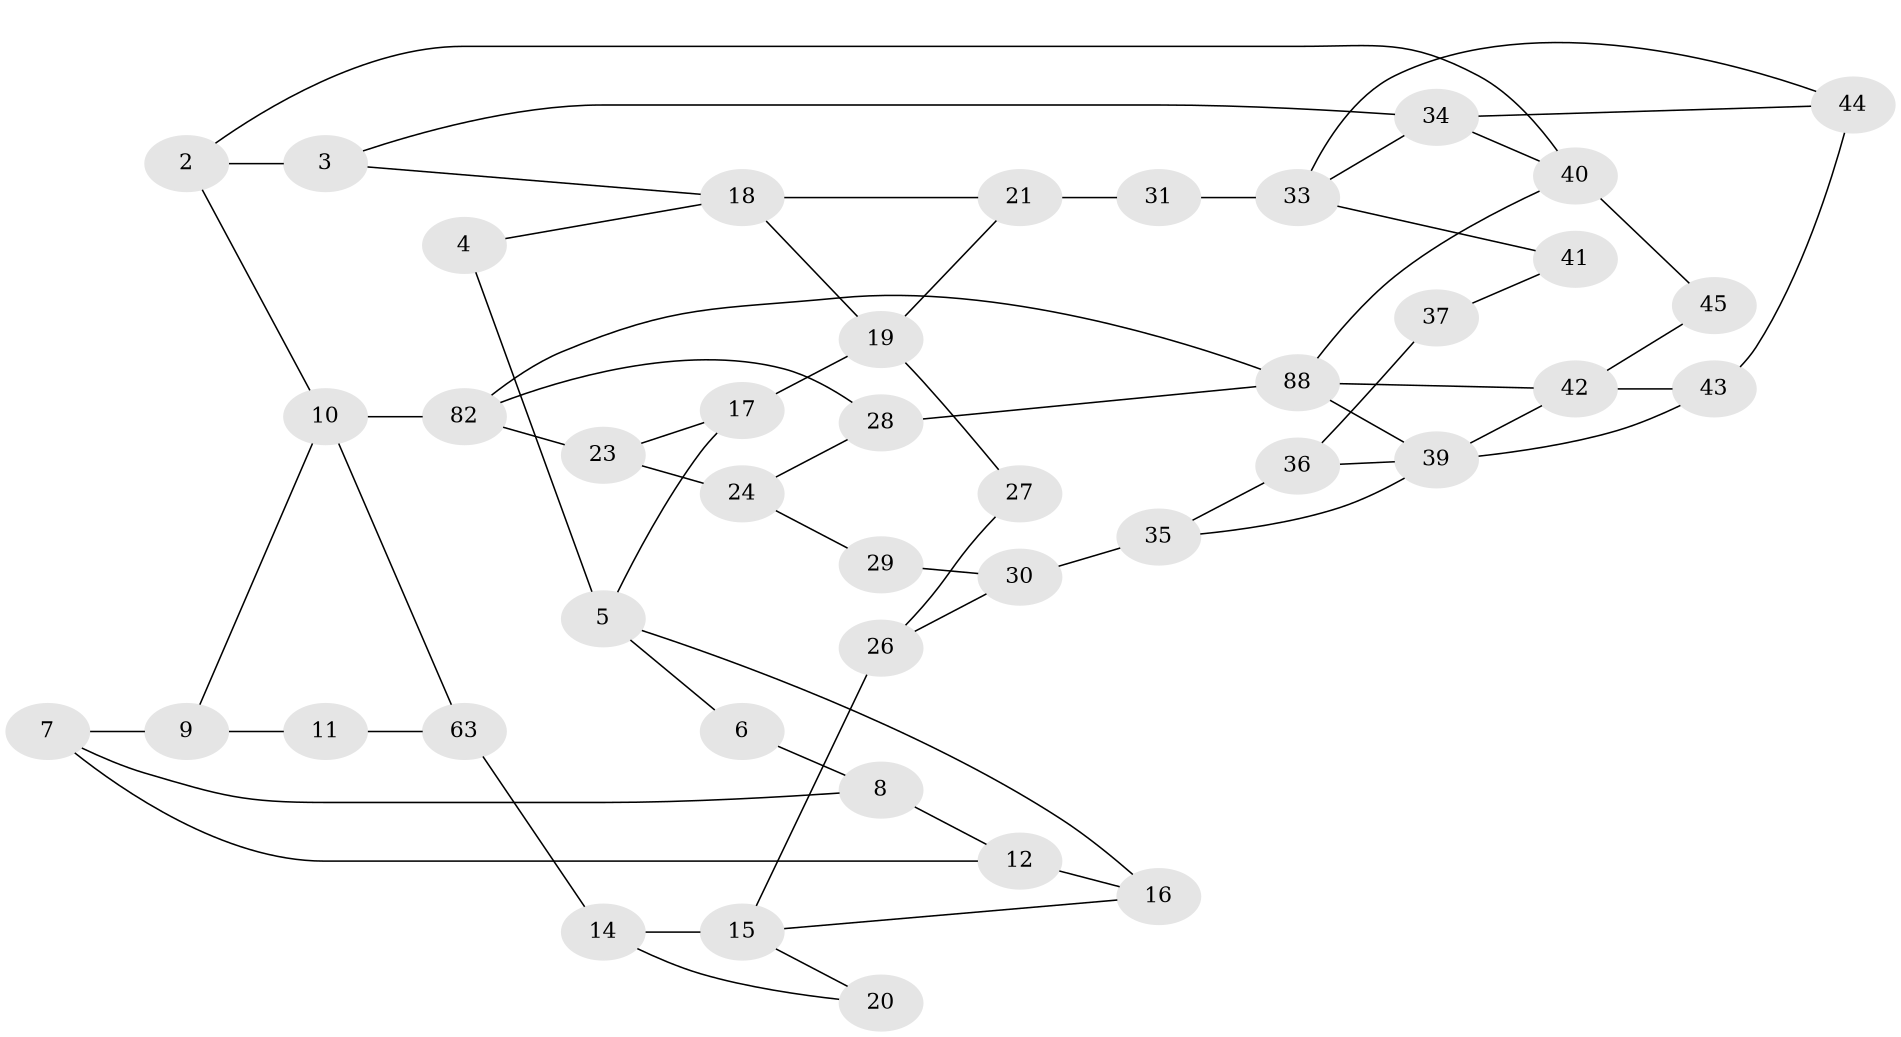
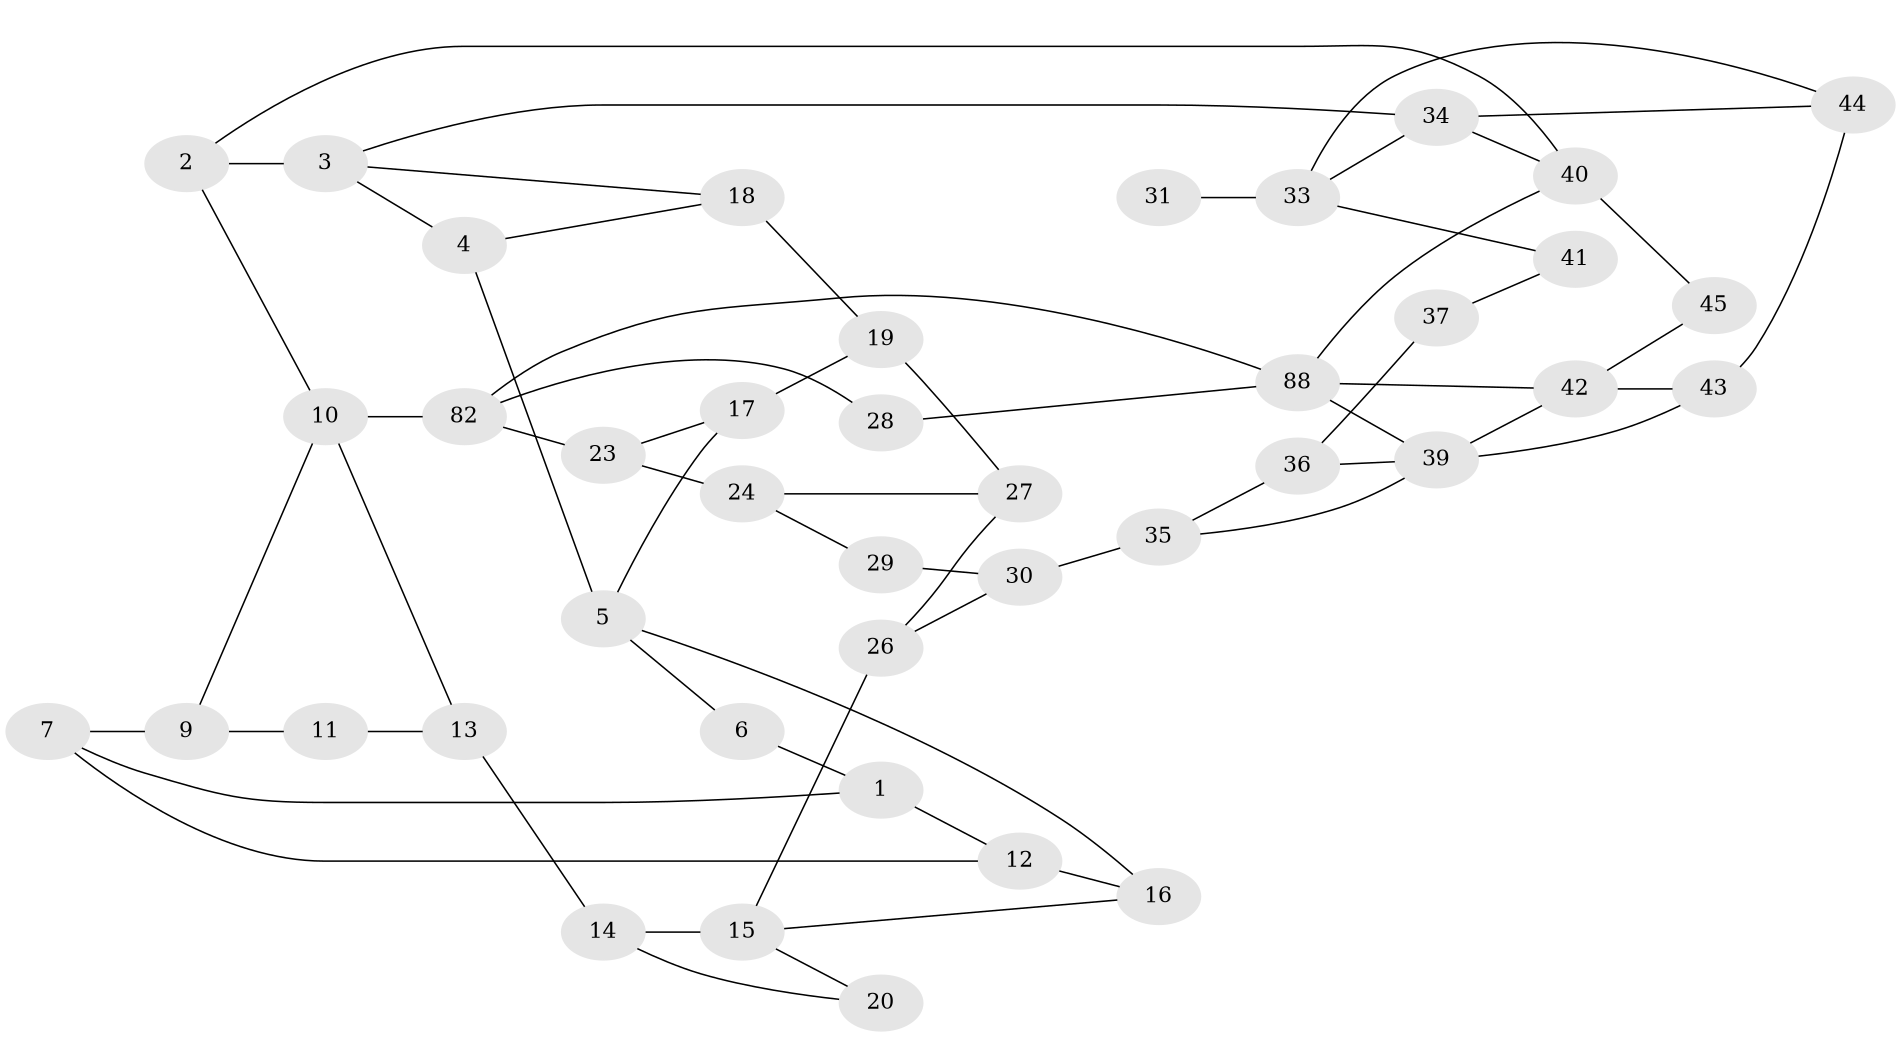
(1020, 198) -> none
none -> (395, 204)
(812, 458) -> (881, 494)
(464, 731) -> (464, 731)
(881, 790) -> (881, 790)
